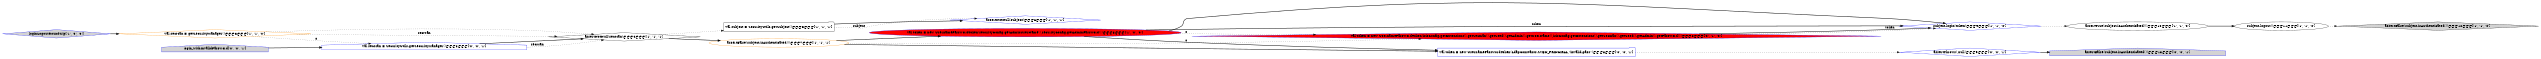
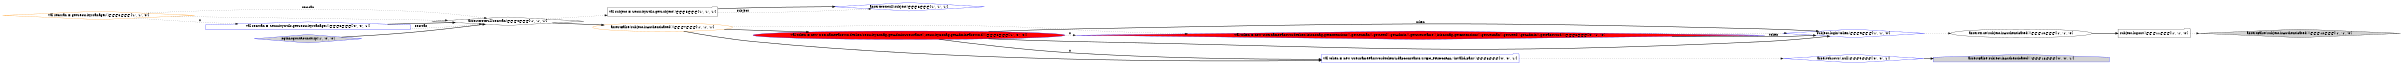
(2281, 26) -> (2154, 33)
(113, 34) -> (412, 32)
(215, 49) -> none
